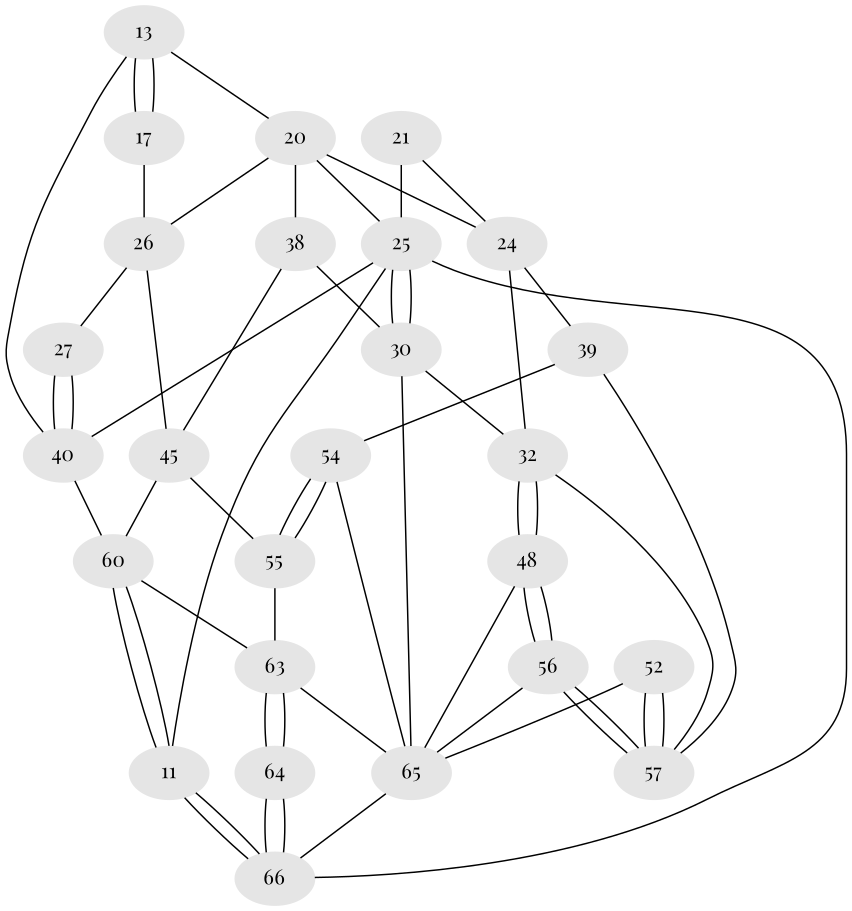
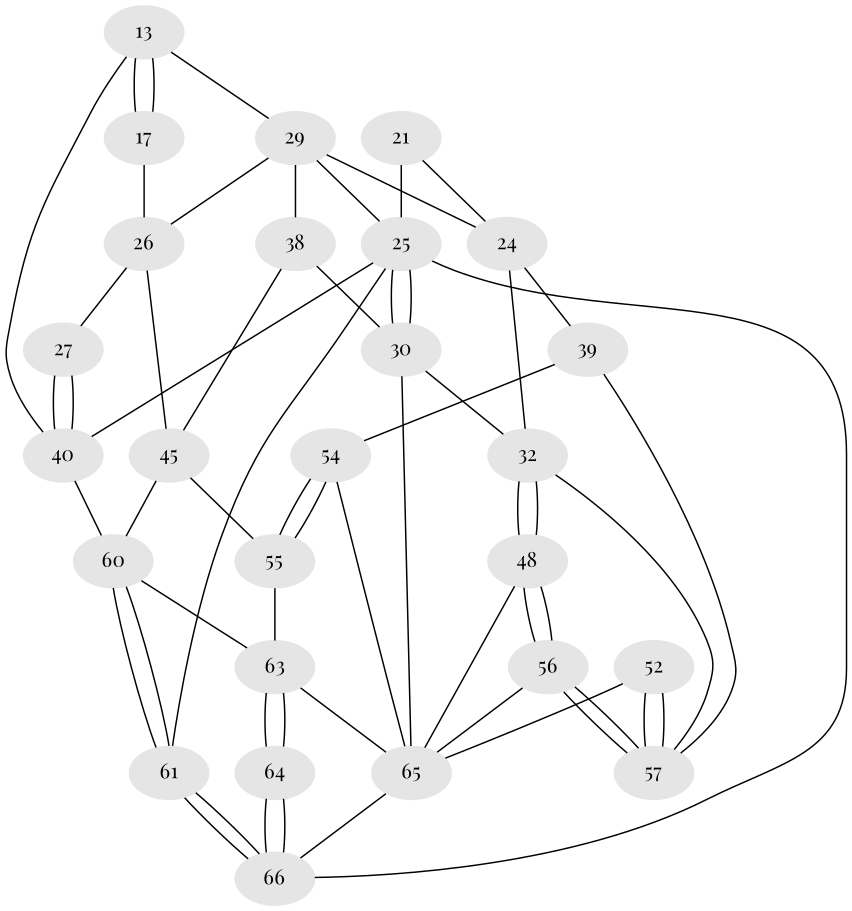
(295, 138) -> (295, 138)
(169, 773) -> (169, 773)
